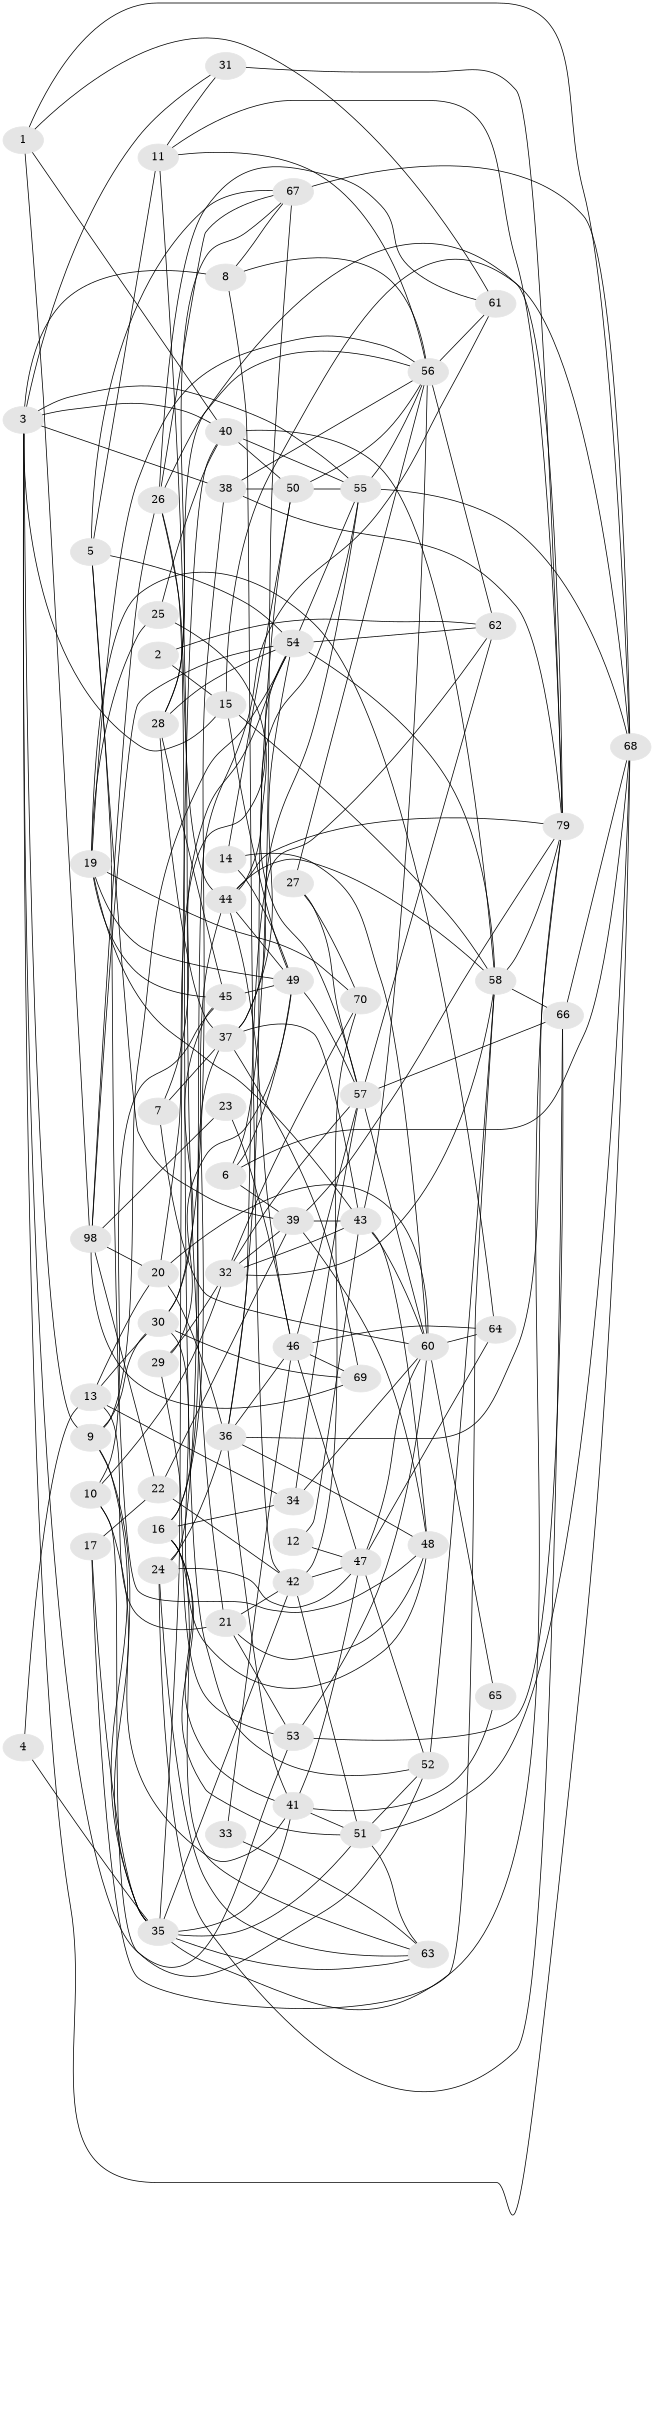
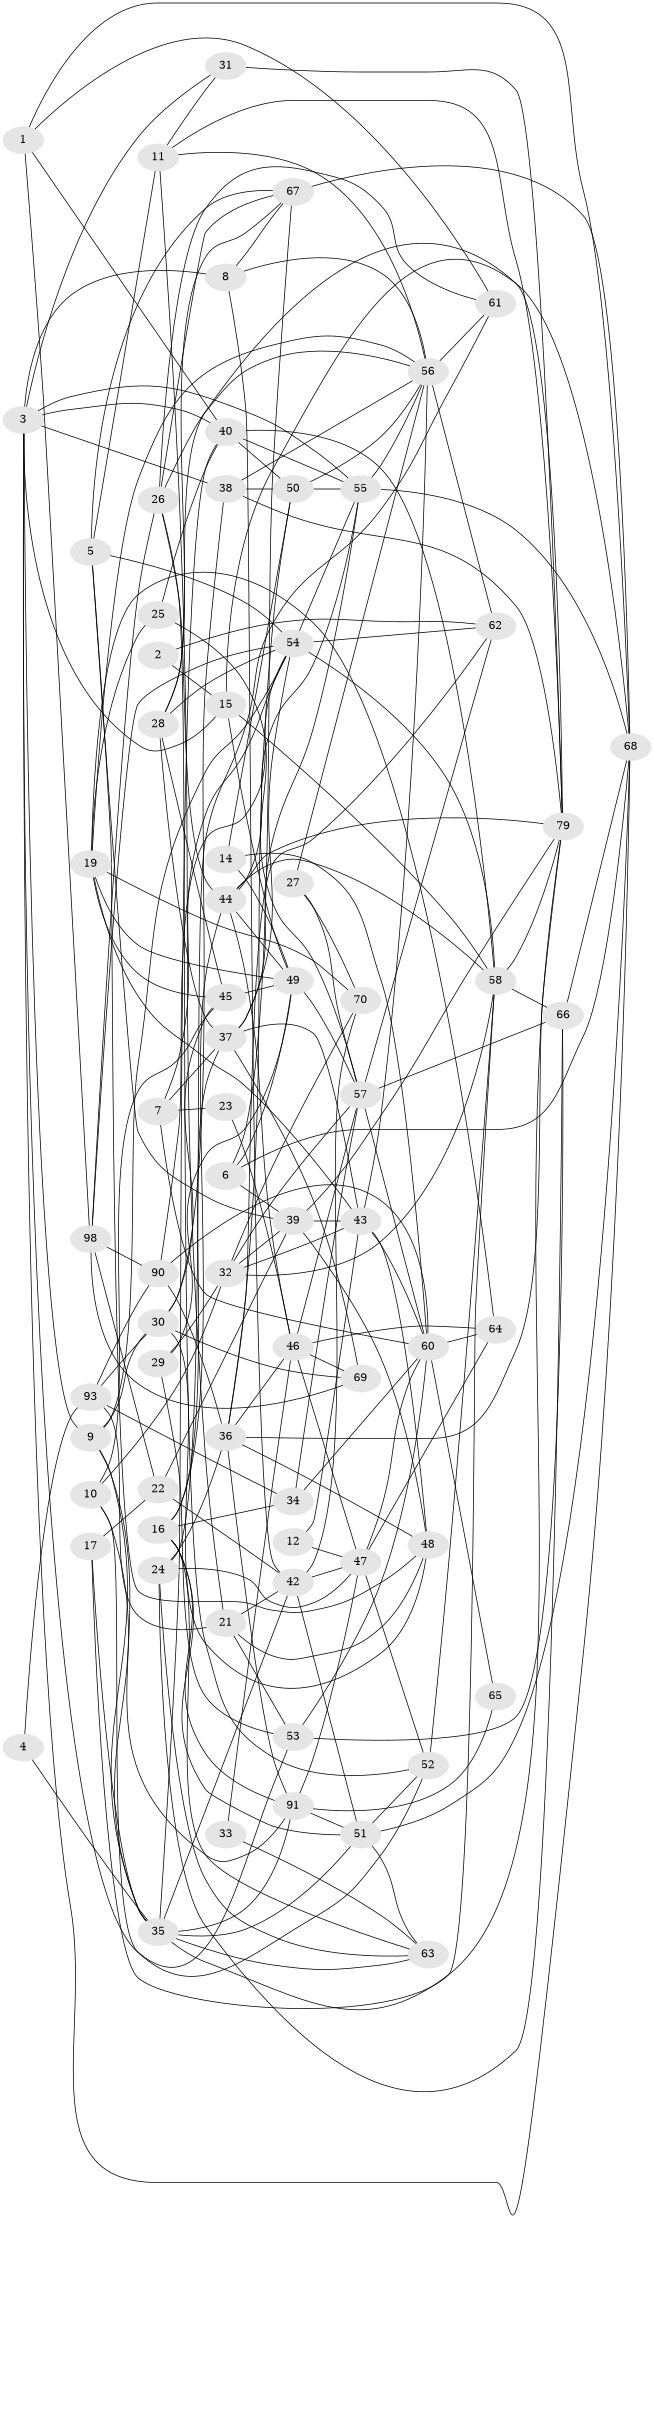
(158, 1173) -> (192, 1109)
(158, 1274) -> (158, 1274)
(91, 1397) -> (91, 1397)
(293, 1806) -> (293, 1806)
